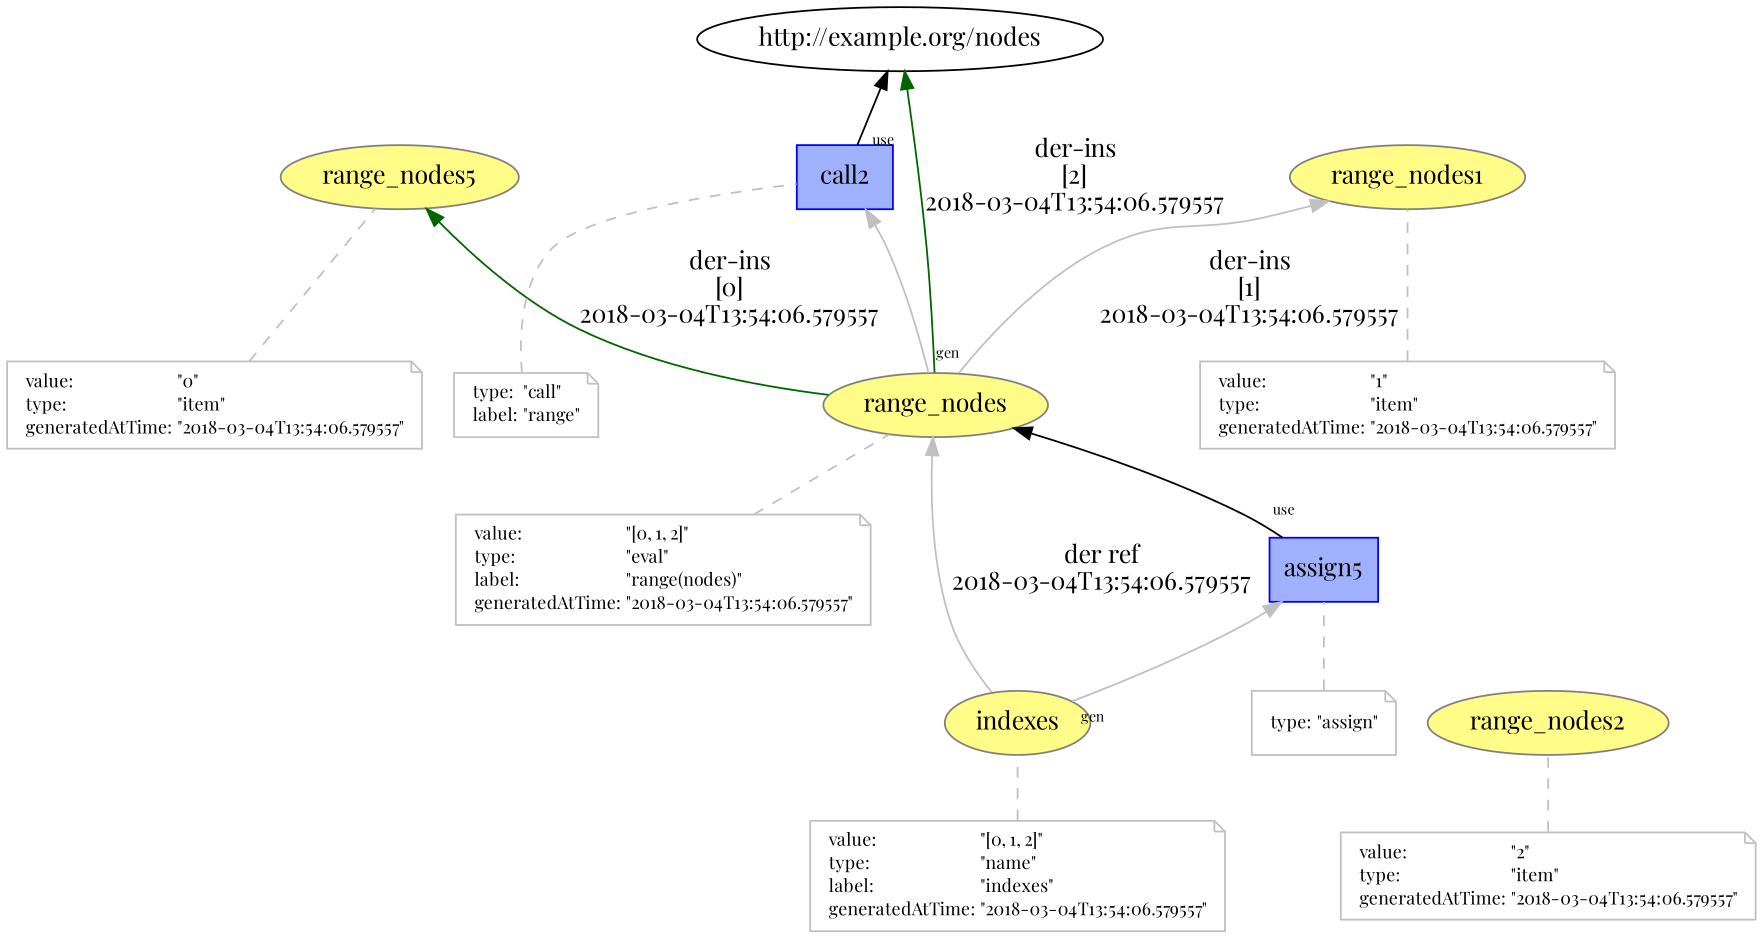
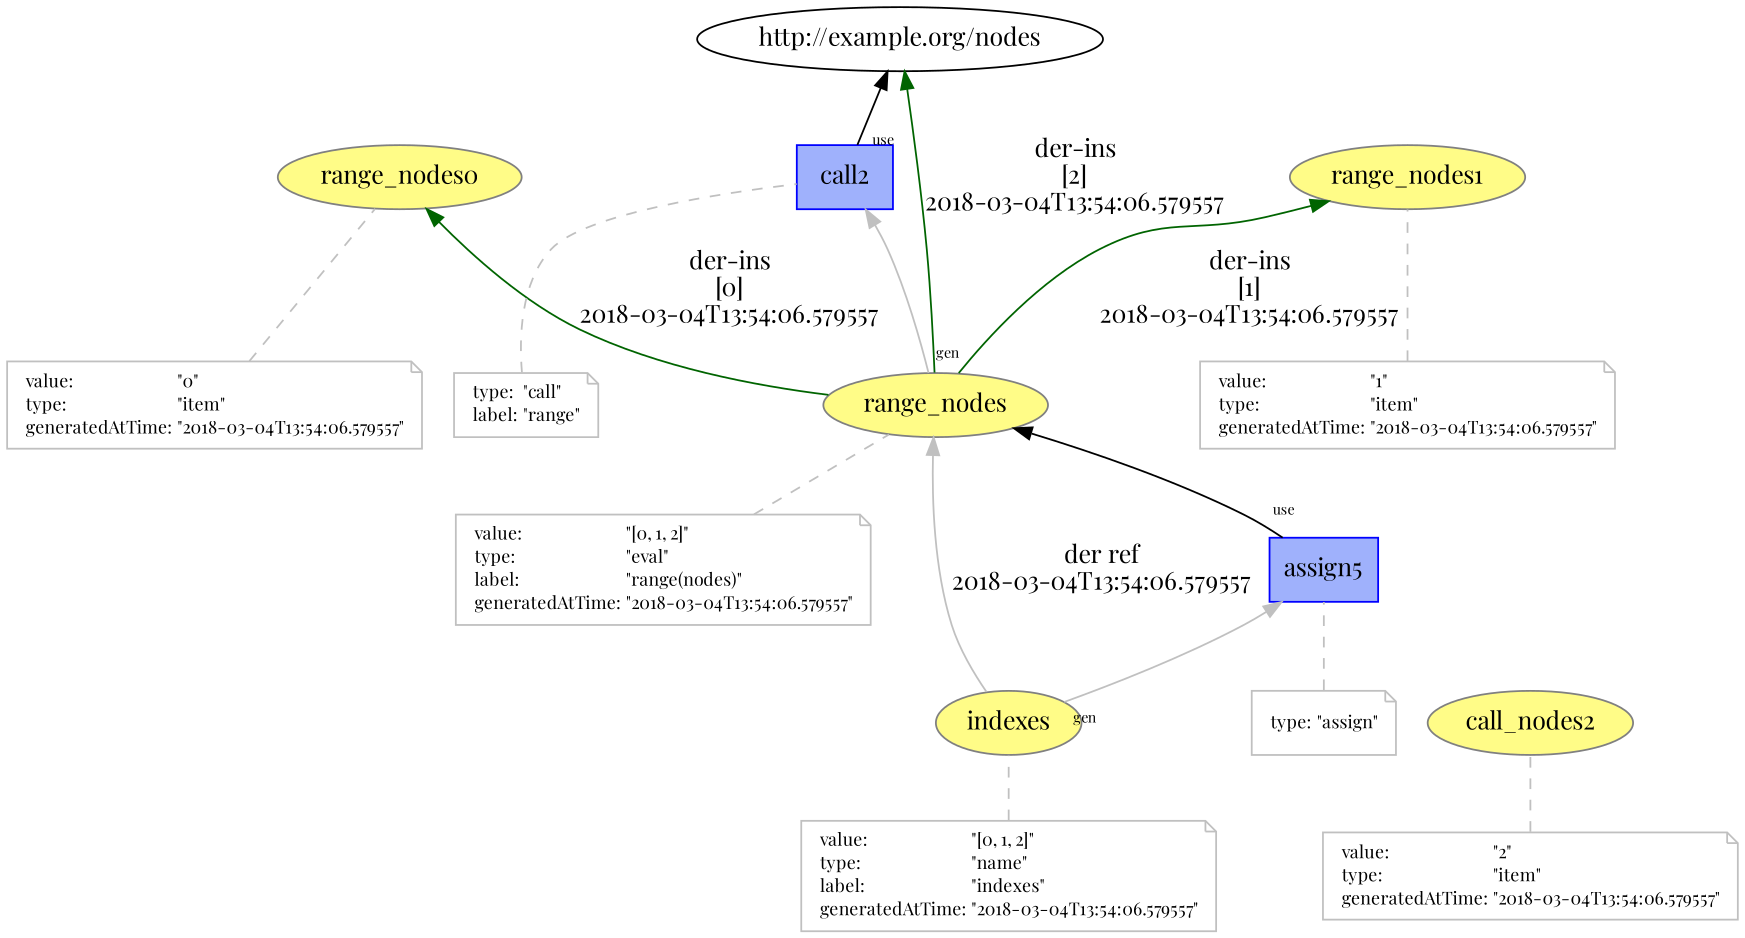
(400, 177) -> (400, 177)
(1113, 243) -> (1113, 243)
(1548, 723) -> (1530, 723)
